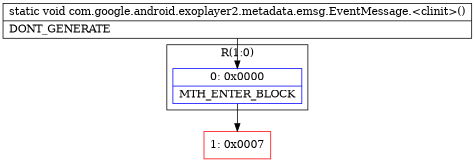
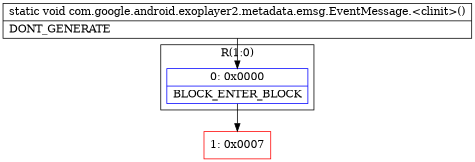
(237, 94) -> (237, 94)
